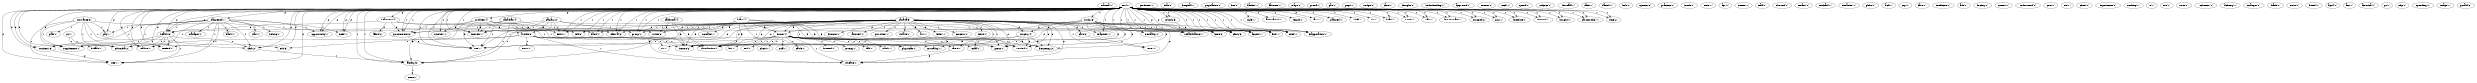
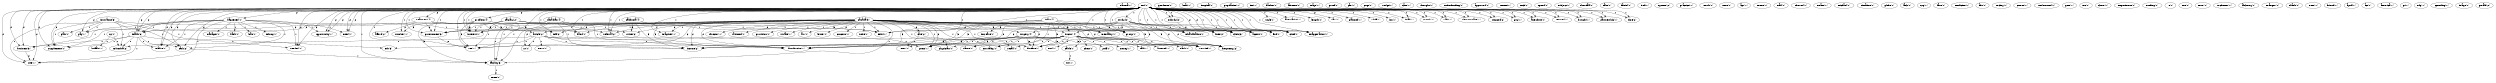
(762, 43) -> (1070, 55)
(890, 45) -> none
(907, 58) -> (1028, 41)
